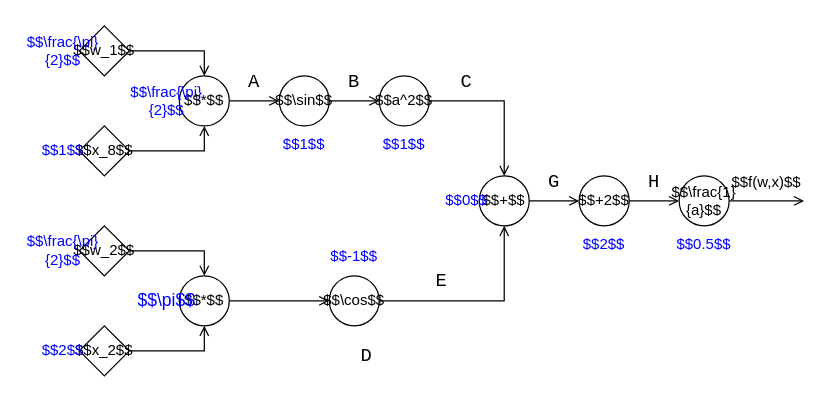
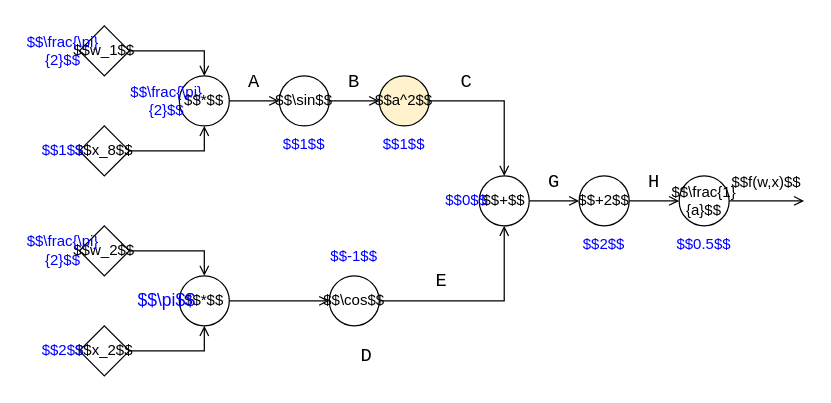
(404, 101) -> (404, 101)
